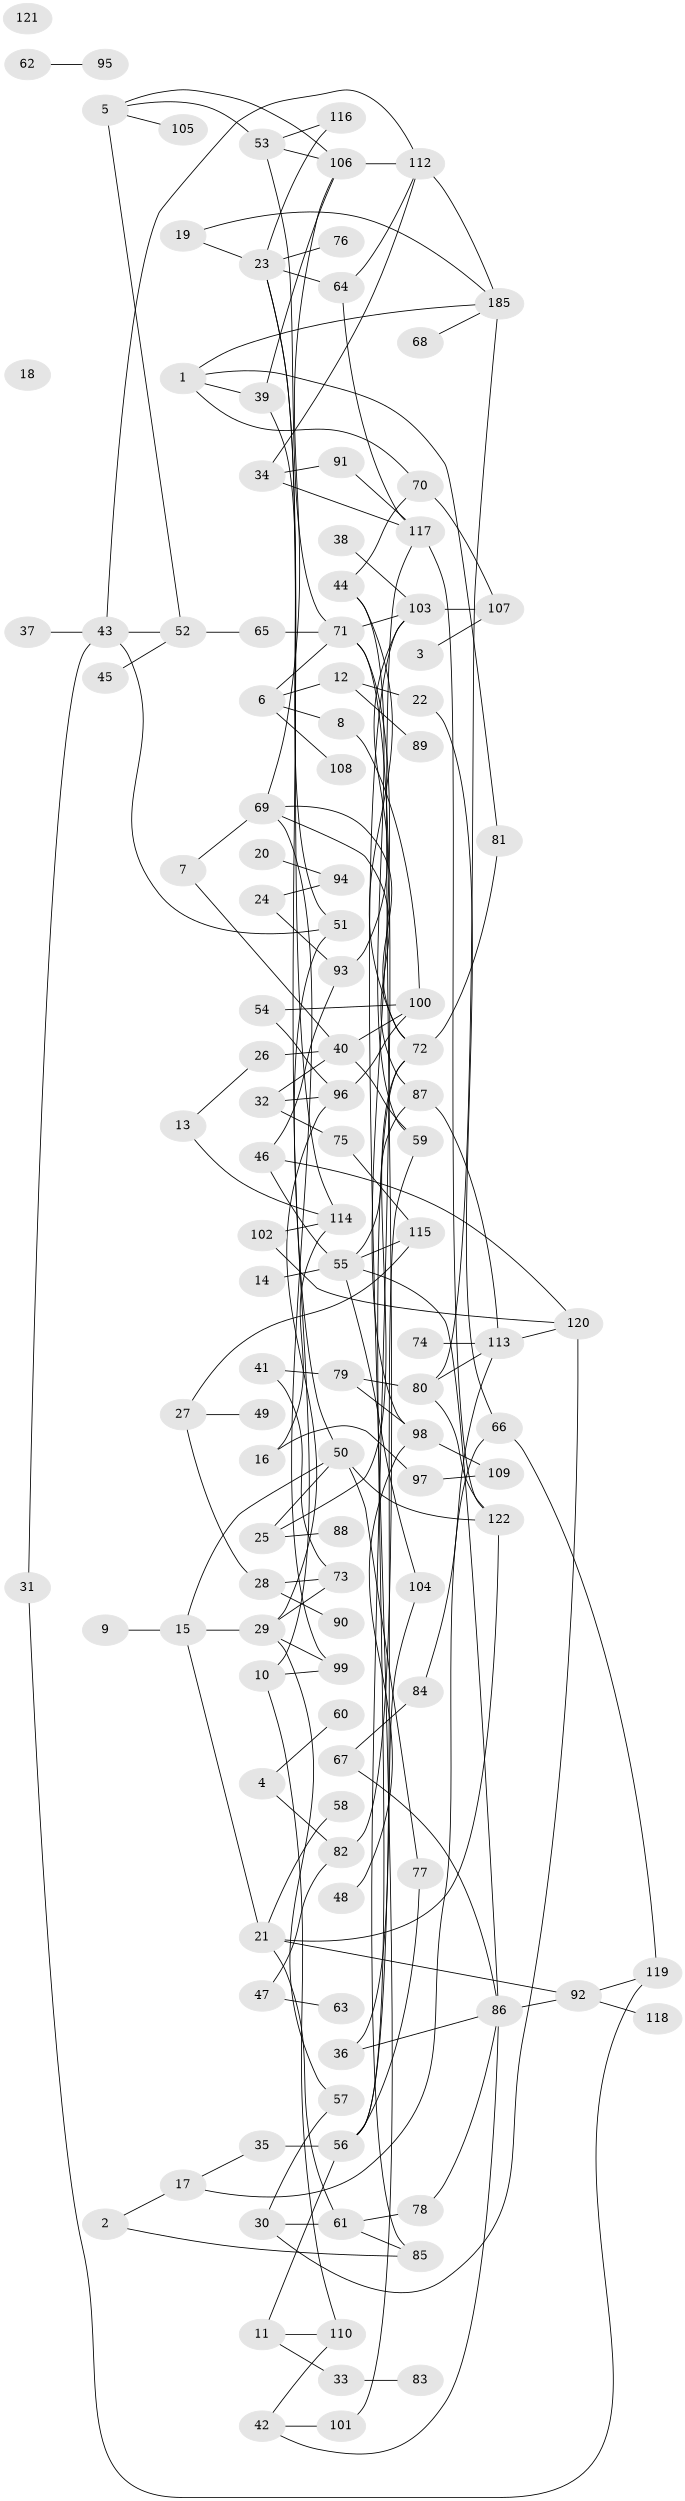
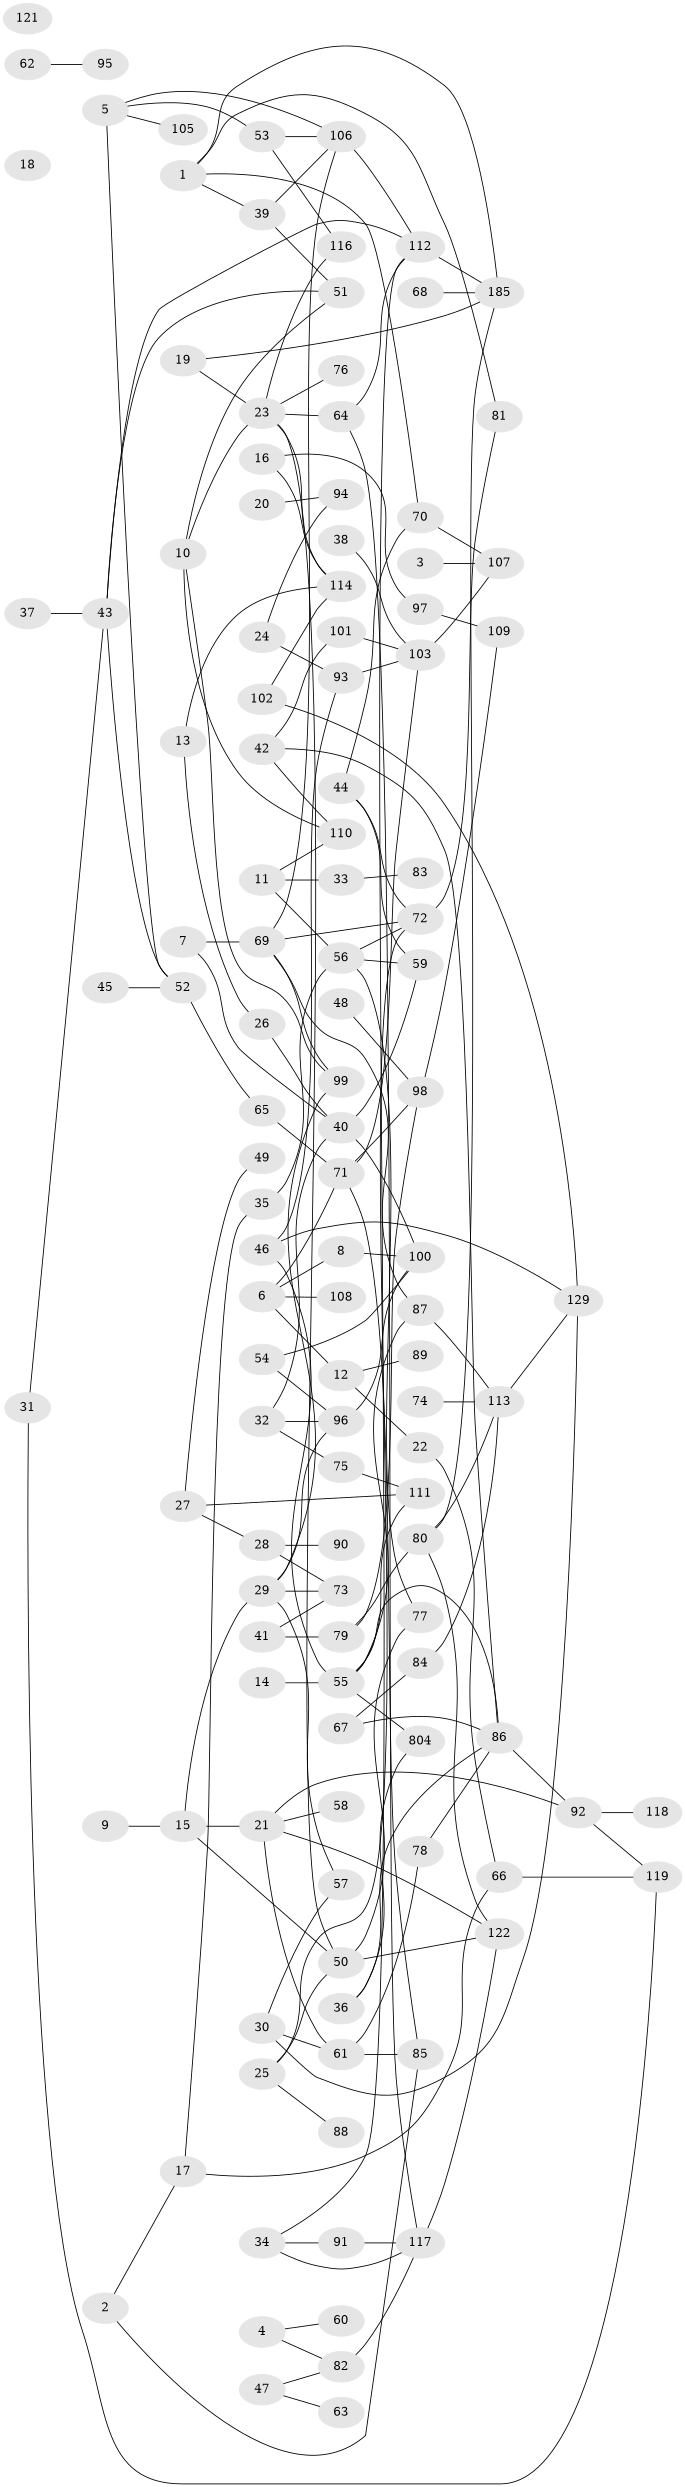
(292, 321) -> none
none -> (213, 479)
(420, 1233) -> (420, 1494)
(579, 1324) -> (579, 1301)
(420, 1588) -> (420, 1741)
